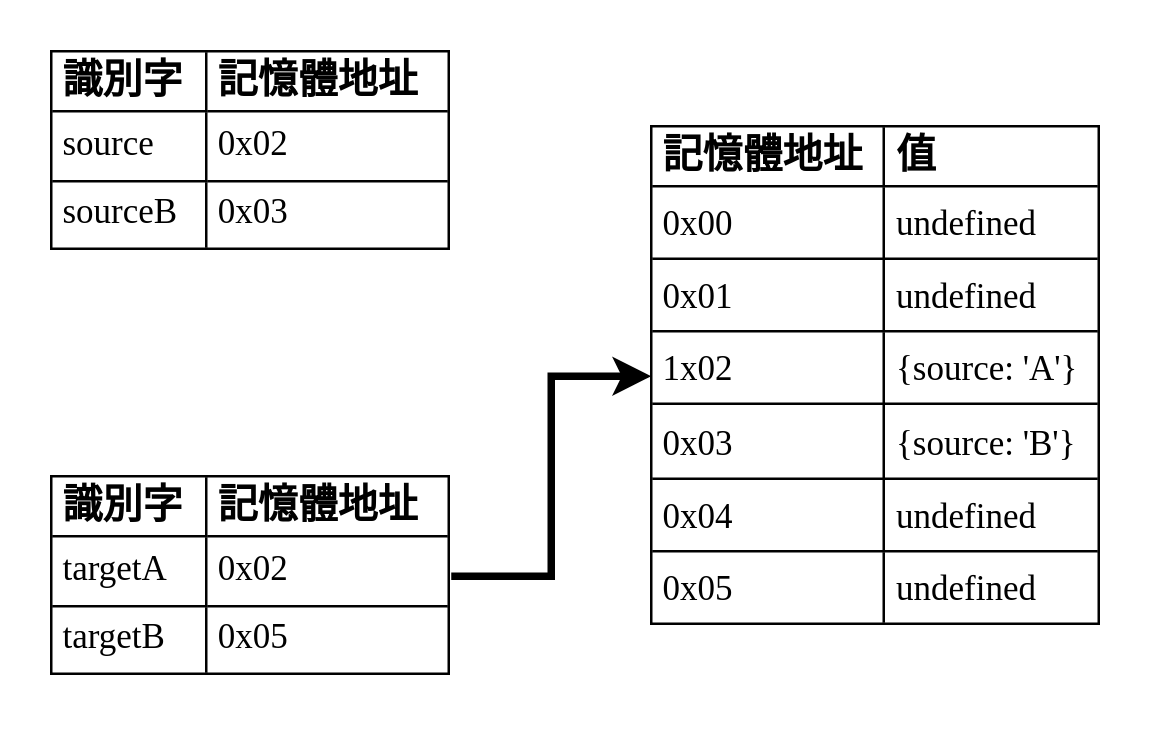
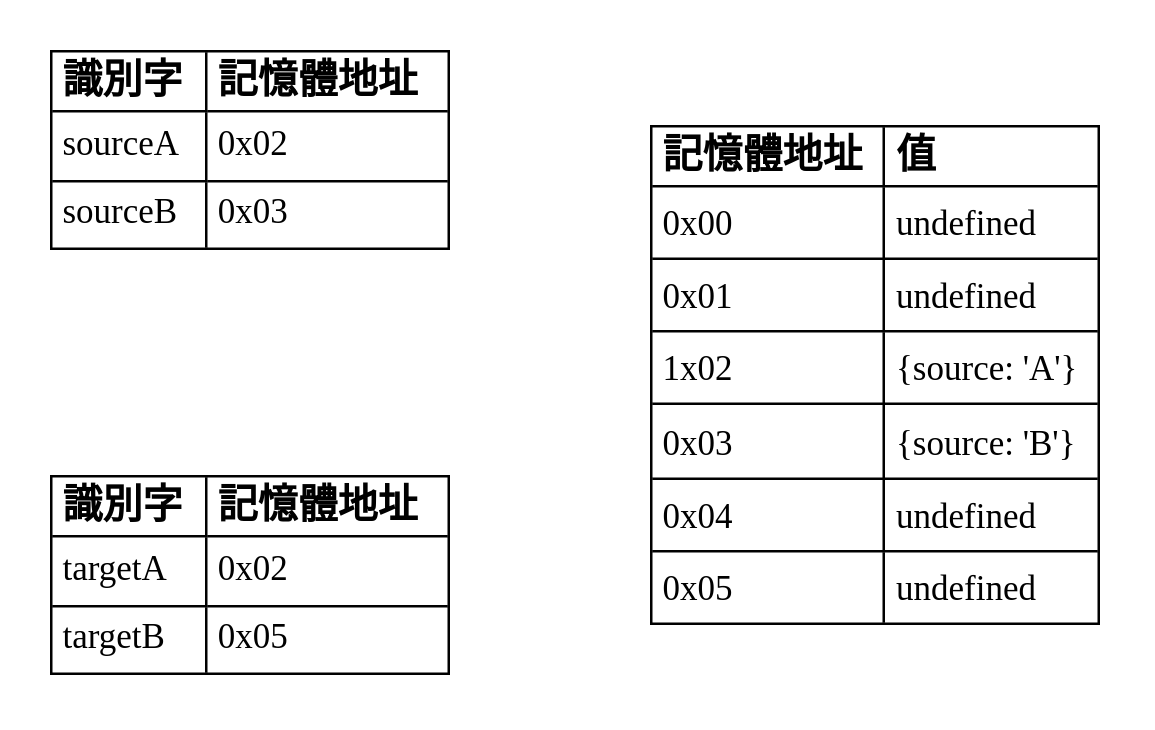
(201, 141) -> (201, 141)
(551, 489) -> none
